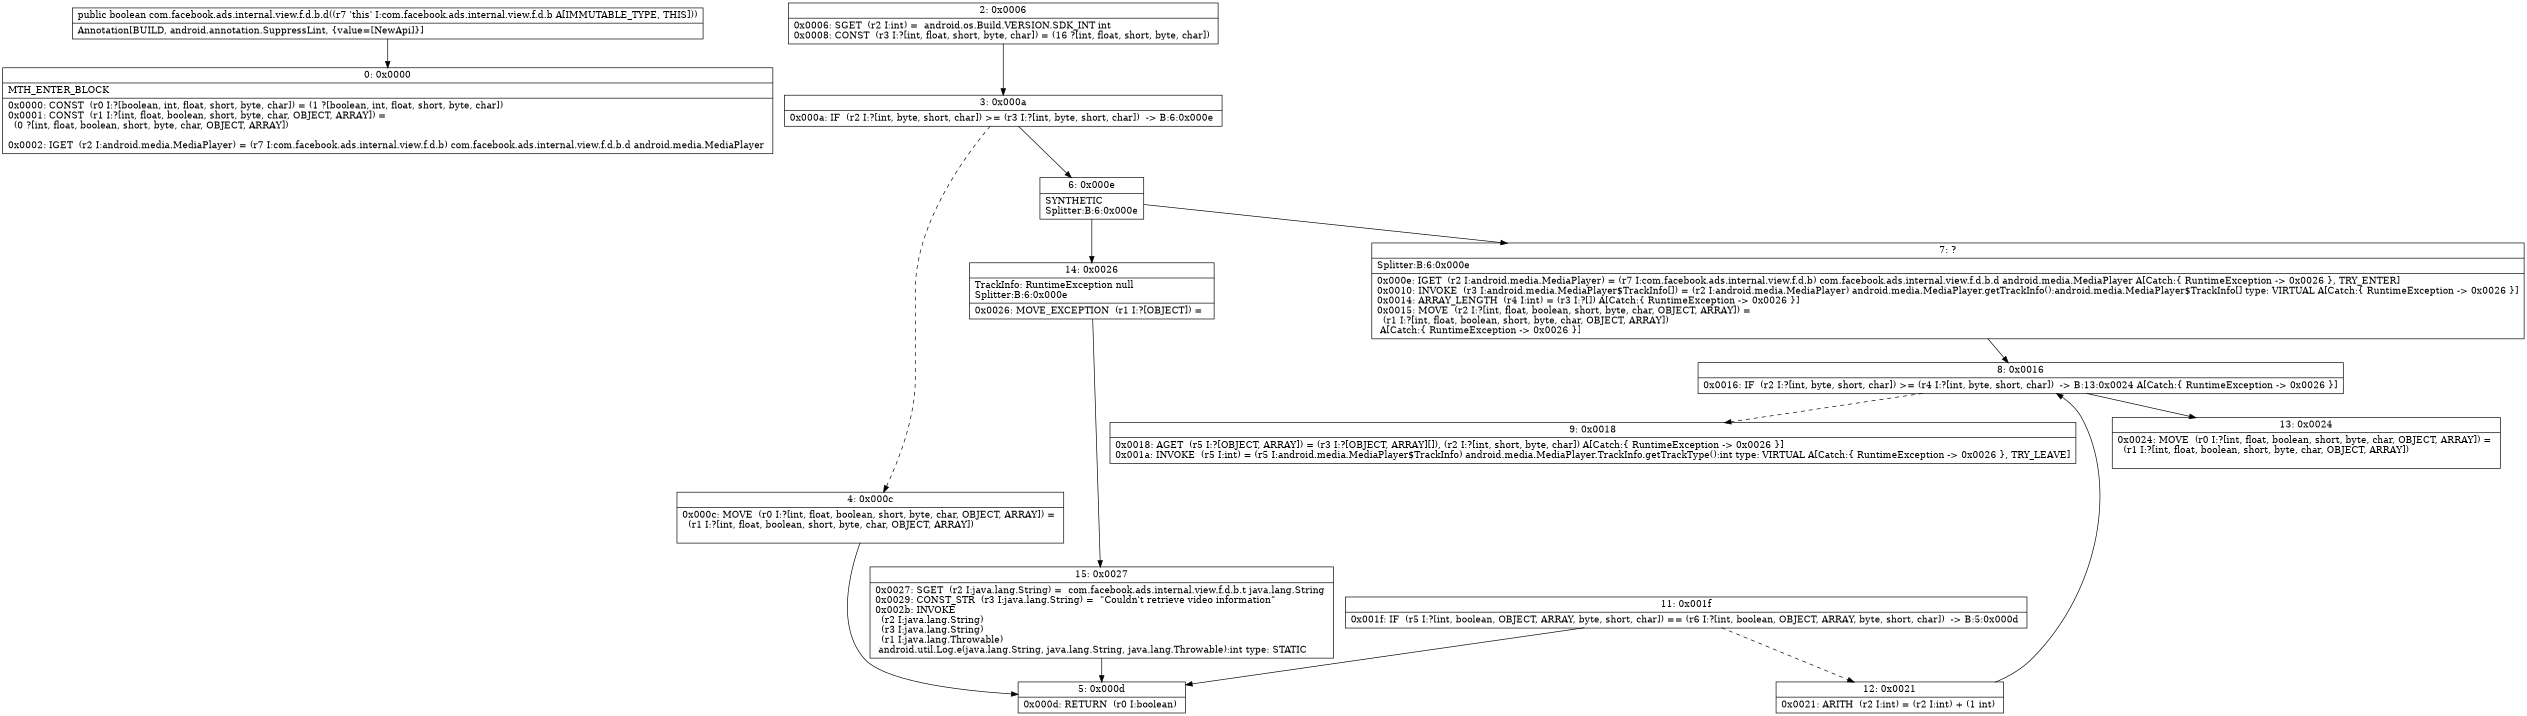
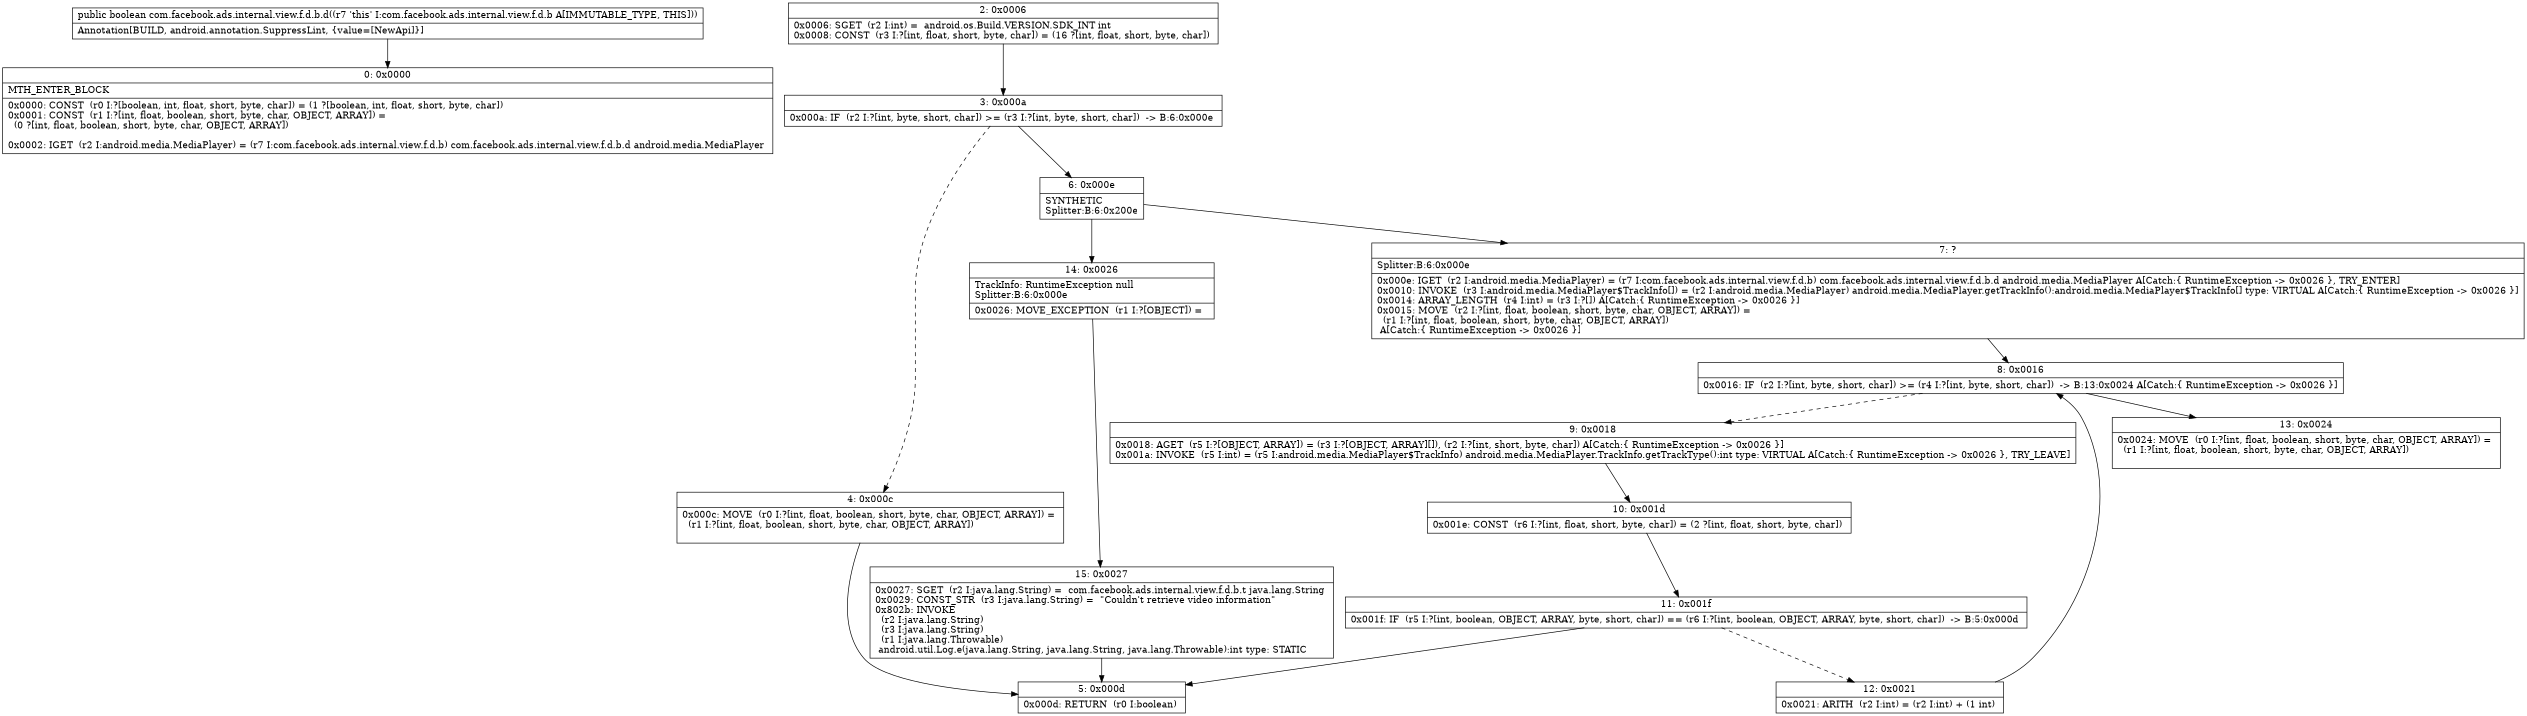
(1092, 211) -> (1092, 211)
none -> (1639, 518)
(919, 610) -> (919, 610)
